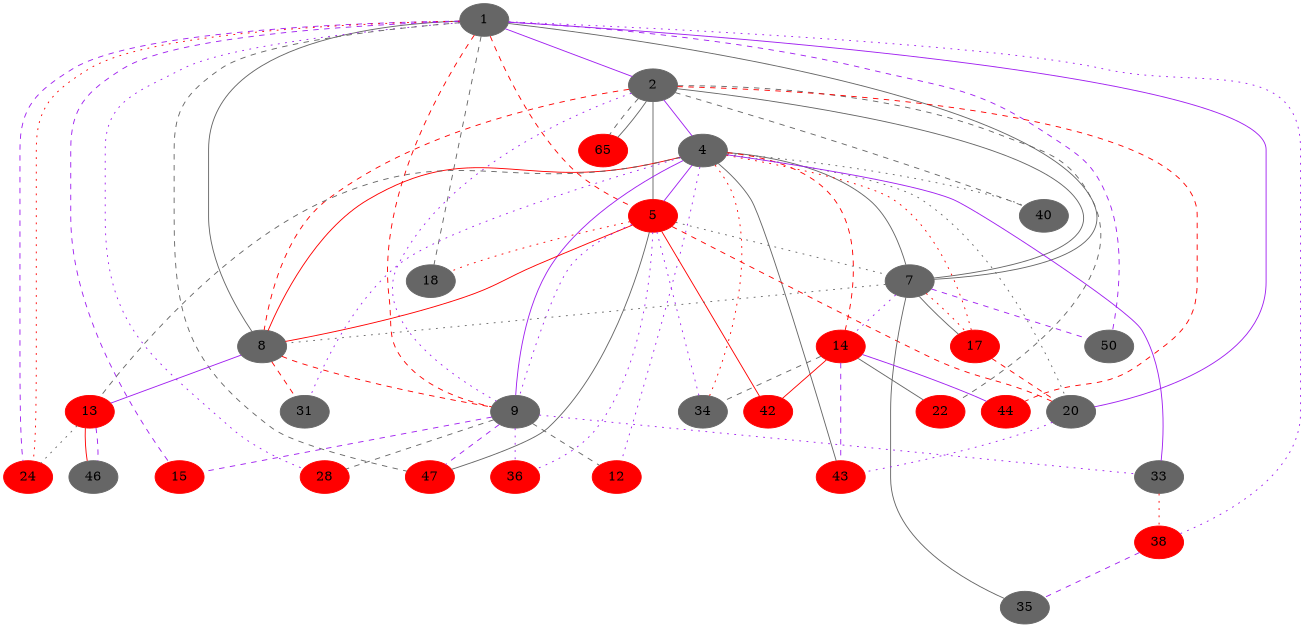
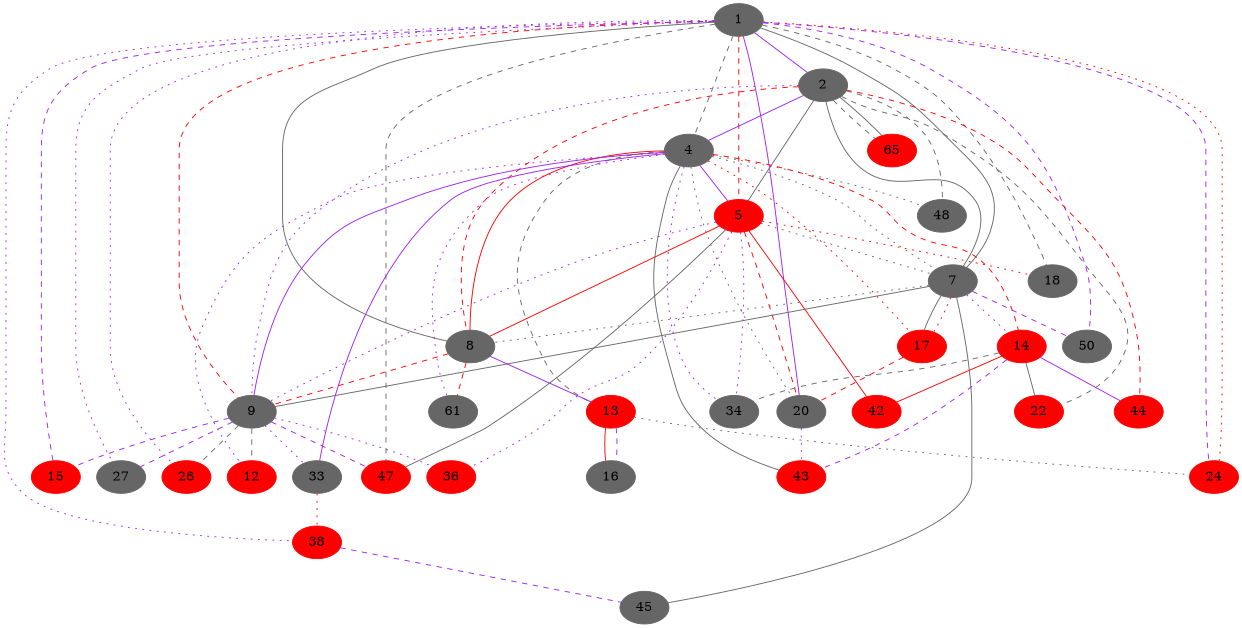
none -> (715, 83)
(857, 191) -> (832, 198)
(1044, 216) -> (942, 216)
(740, 280) -> (668, 297)
none -> (619, 343)
(305, 412) -> (453, 412)
(93, 477) -> (611, 477)
none -> (121, 477)
(1025, 608) -> (644, 608)
